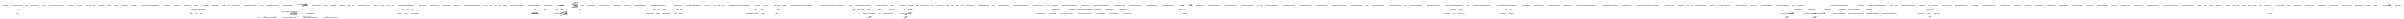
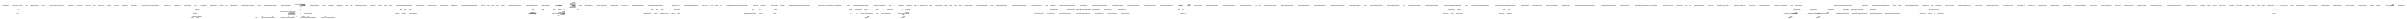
(196, 9) -> (195, 9)
(1929, 15) -> (1933, 9)
